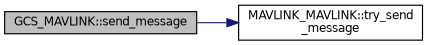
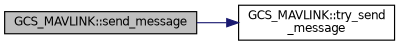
(331, 23) -> (317, 23)
